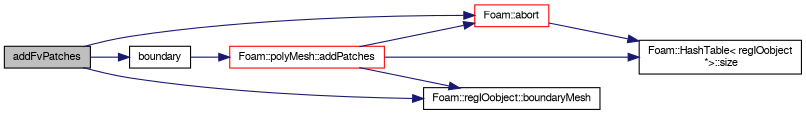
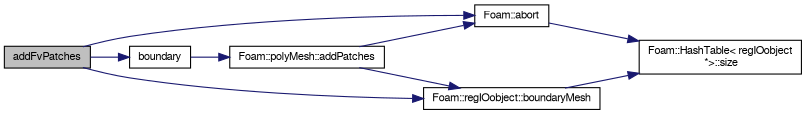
(512, 16) -> (512, 16)
(307, 57) -> (307, 57)
(506, 57) -> (597, 82)
